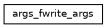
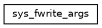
(53, 14) -> (51, 14)
